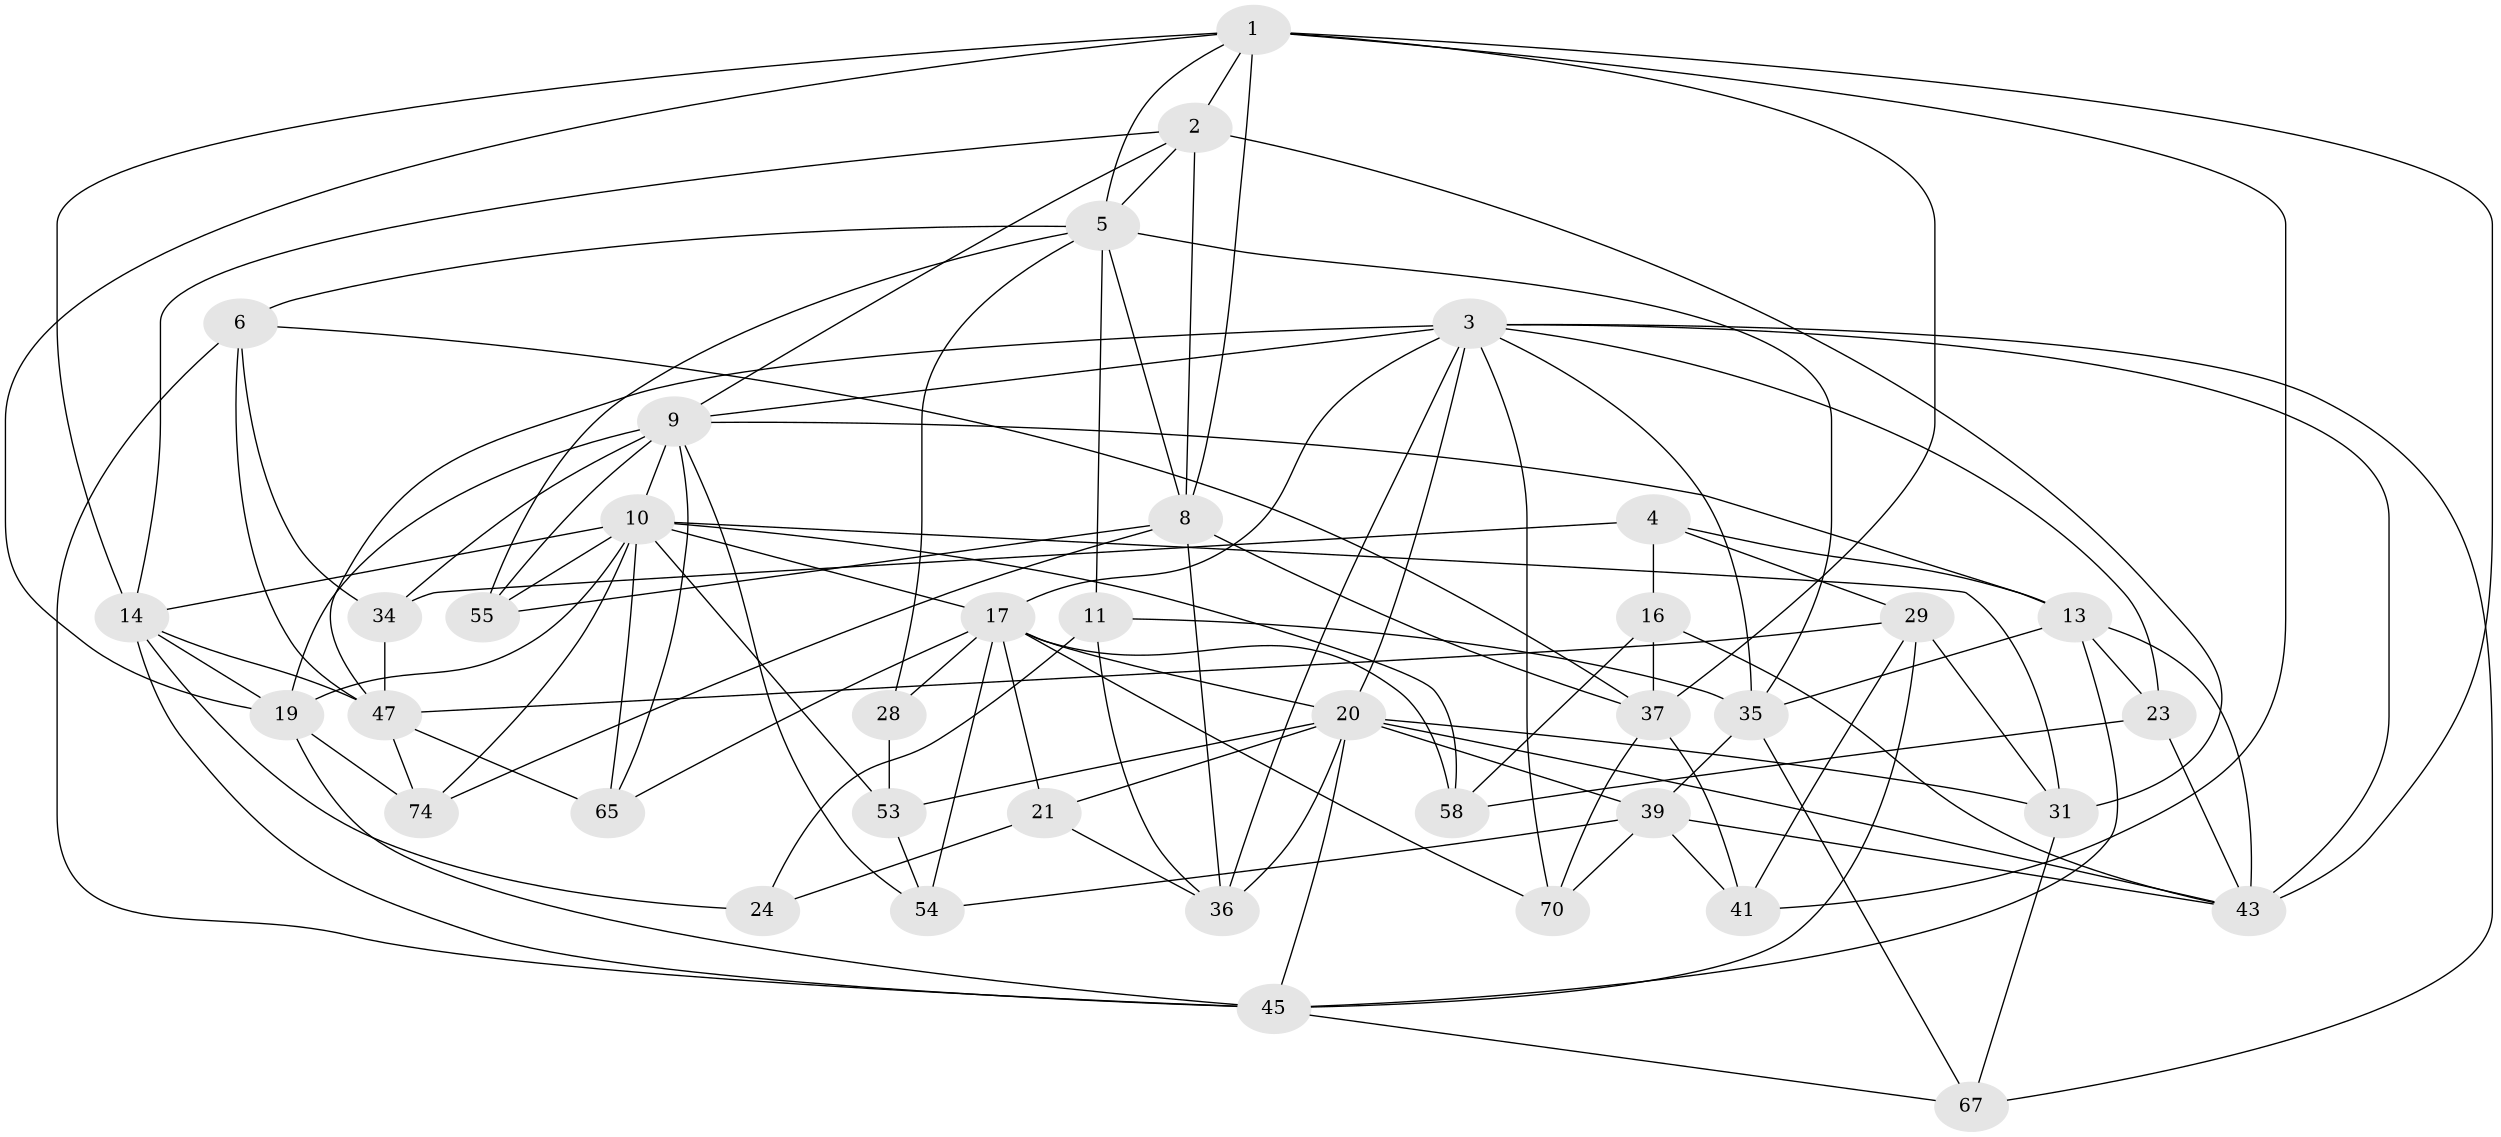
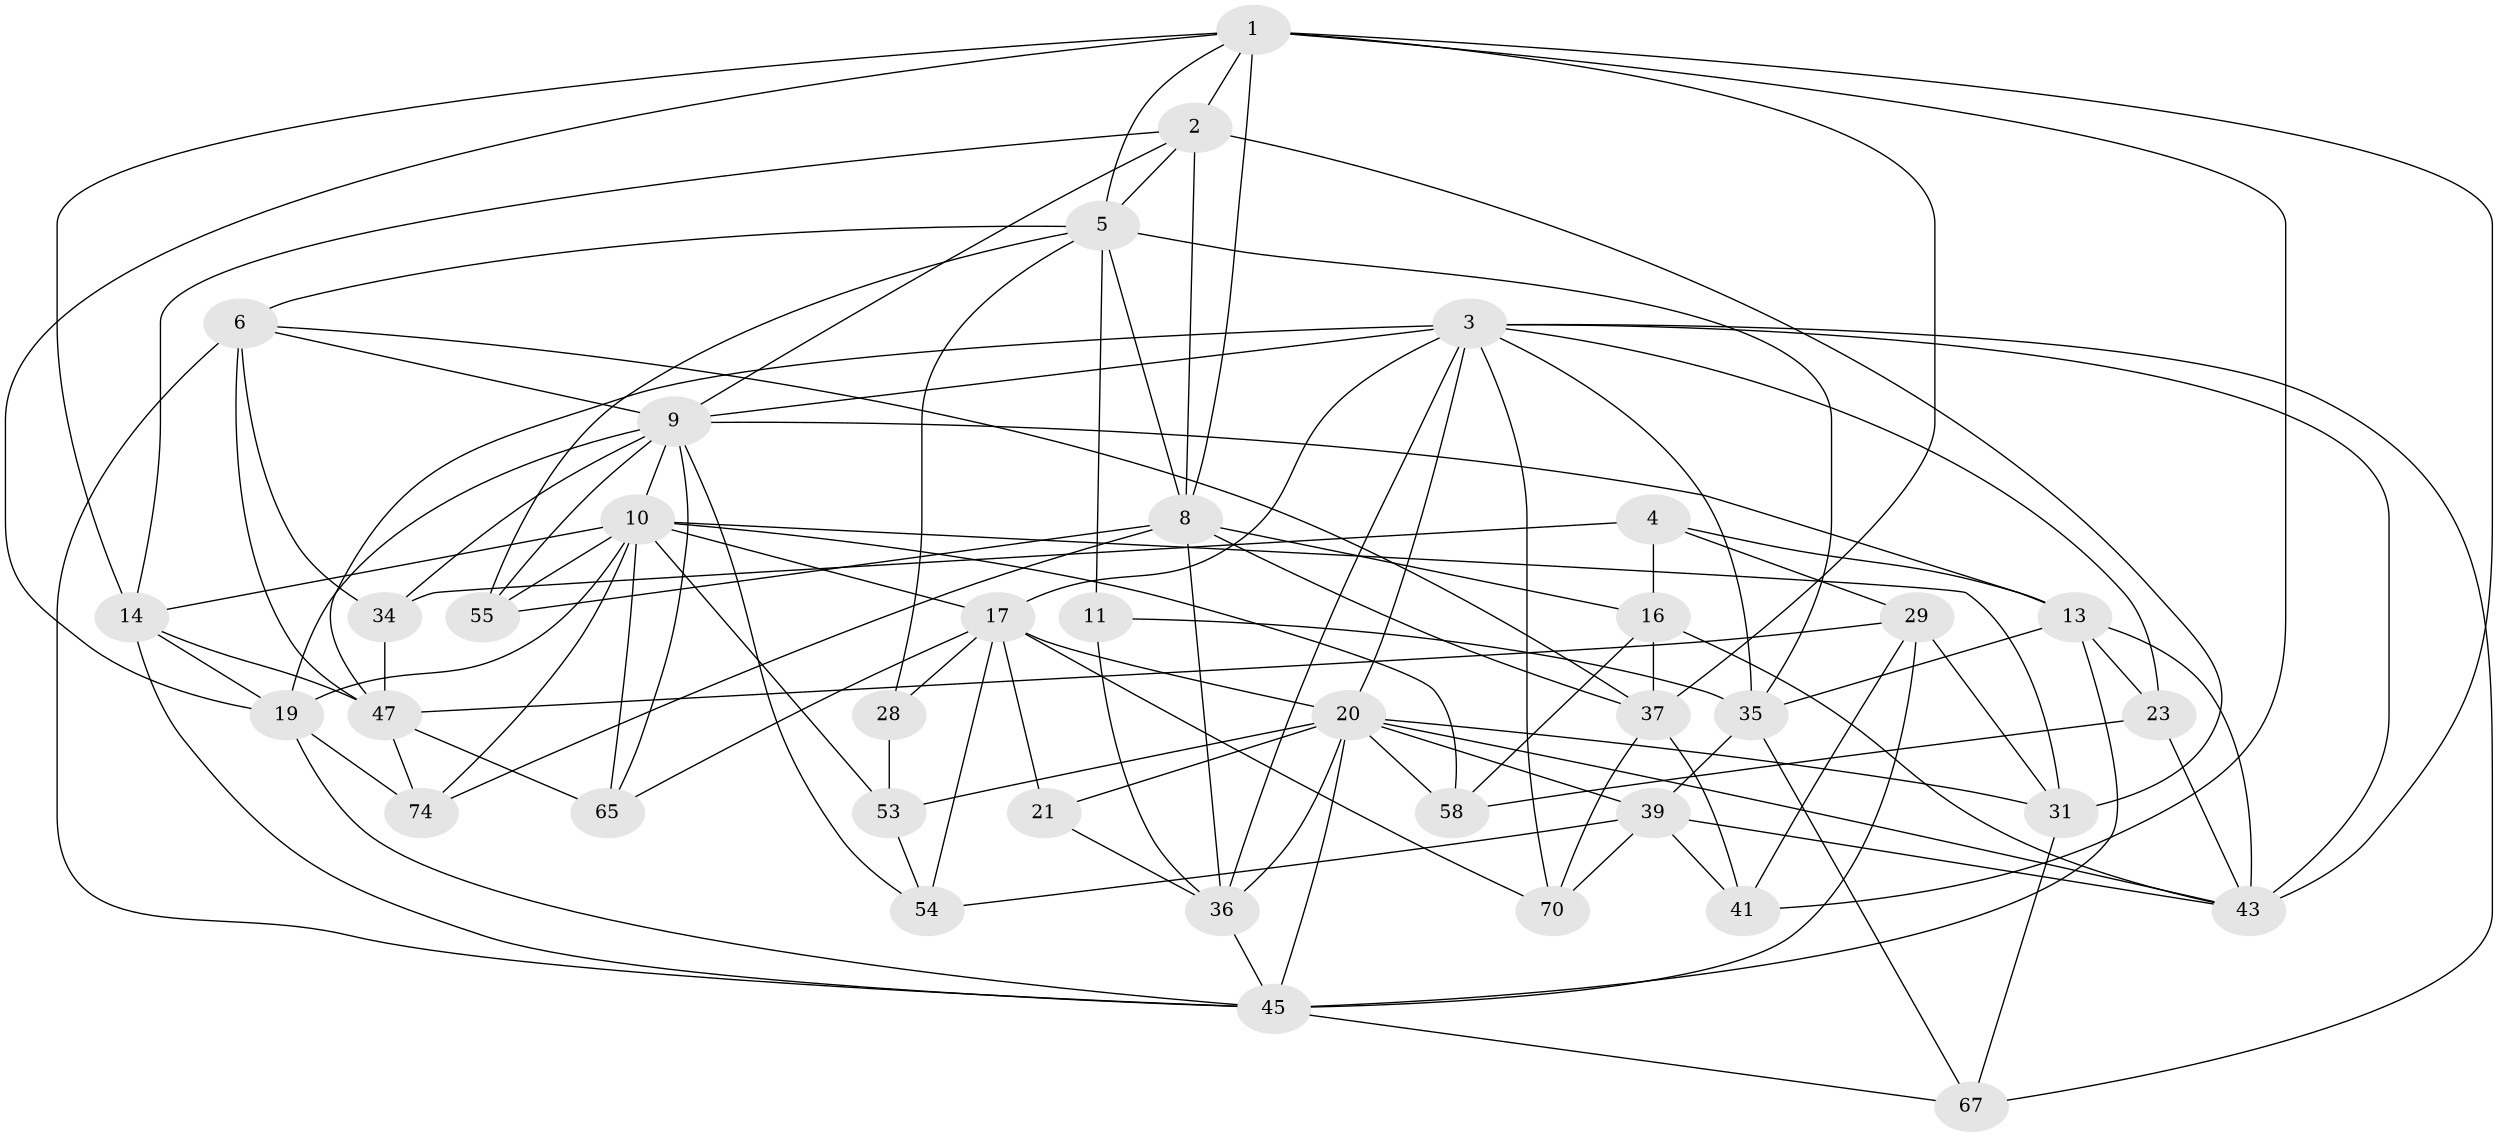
none -> (458, 373)
none -> (1429, 570)
(1272, 646) -> (1401, 764)
(763, 911) -> none
none -> (1248, 960)
